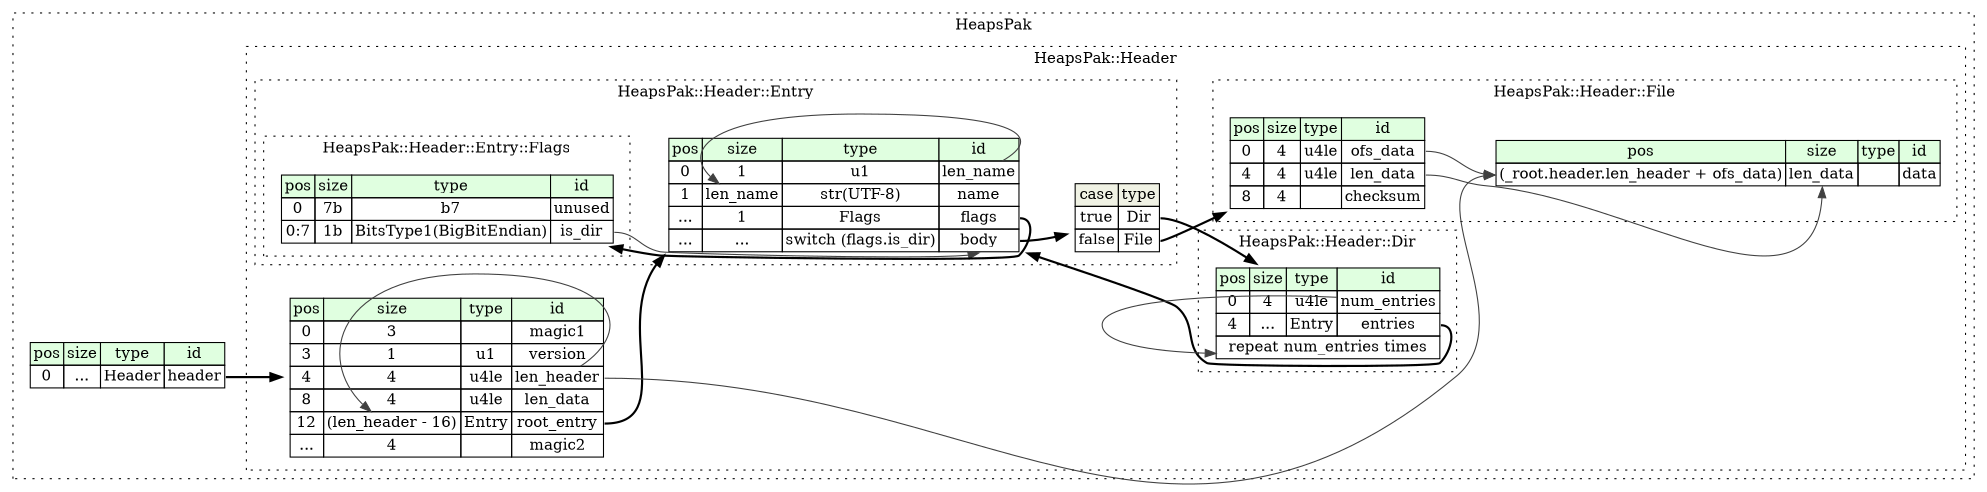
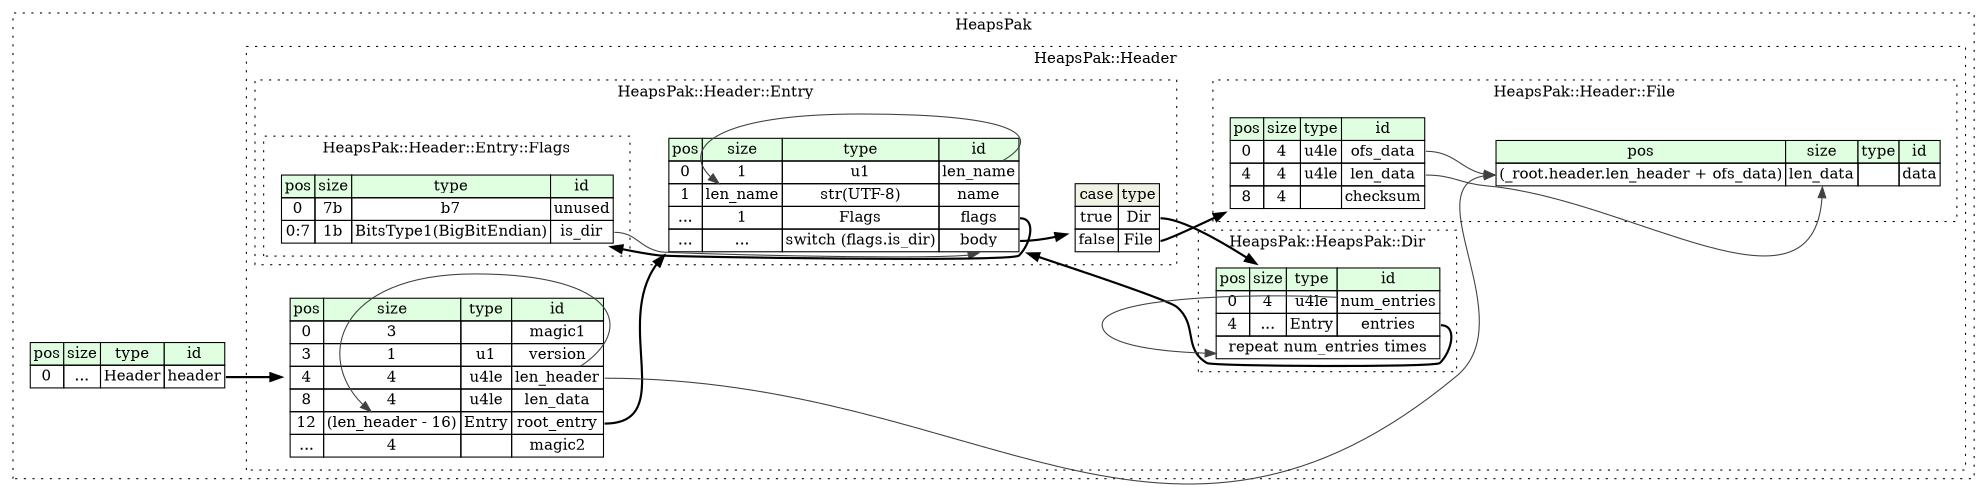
(1327, 243) -> (1327, 243)
